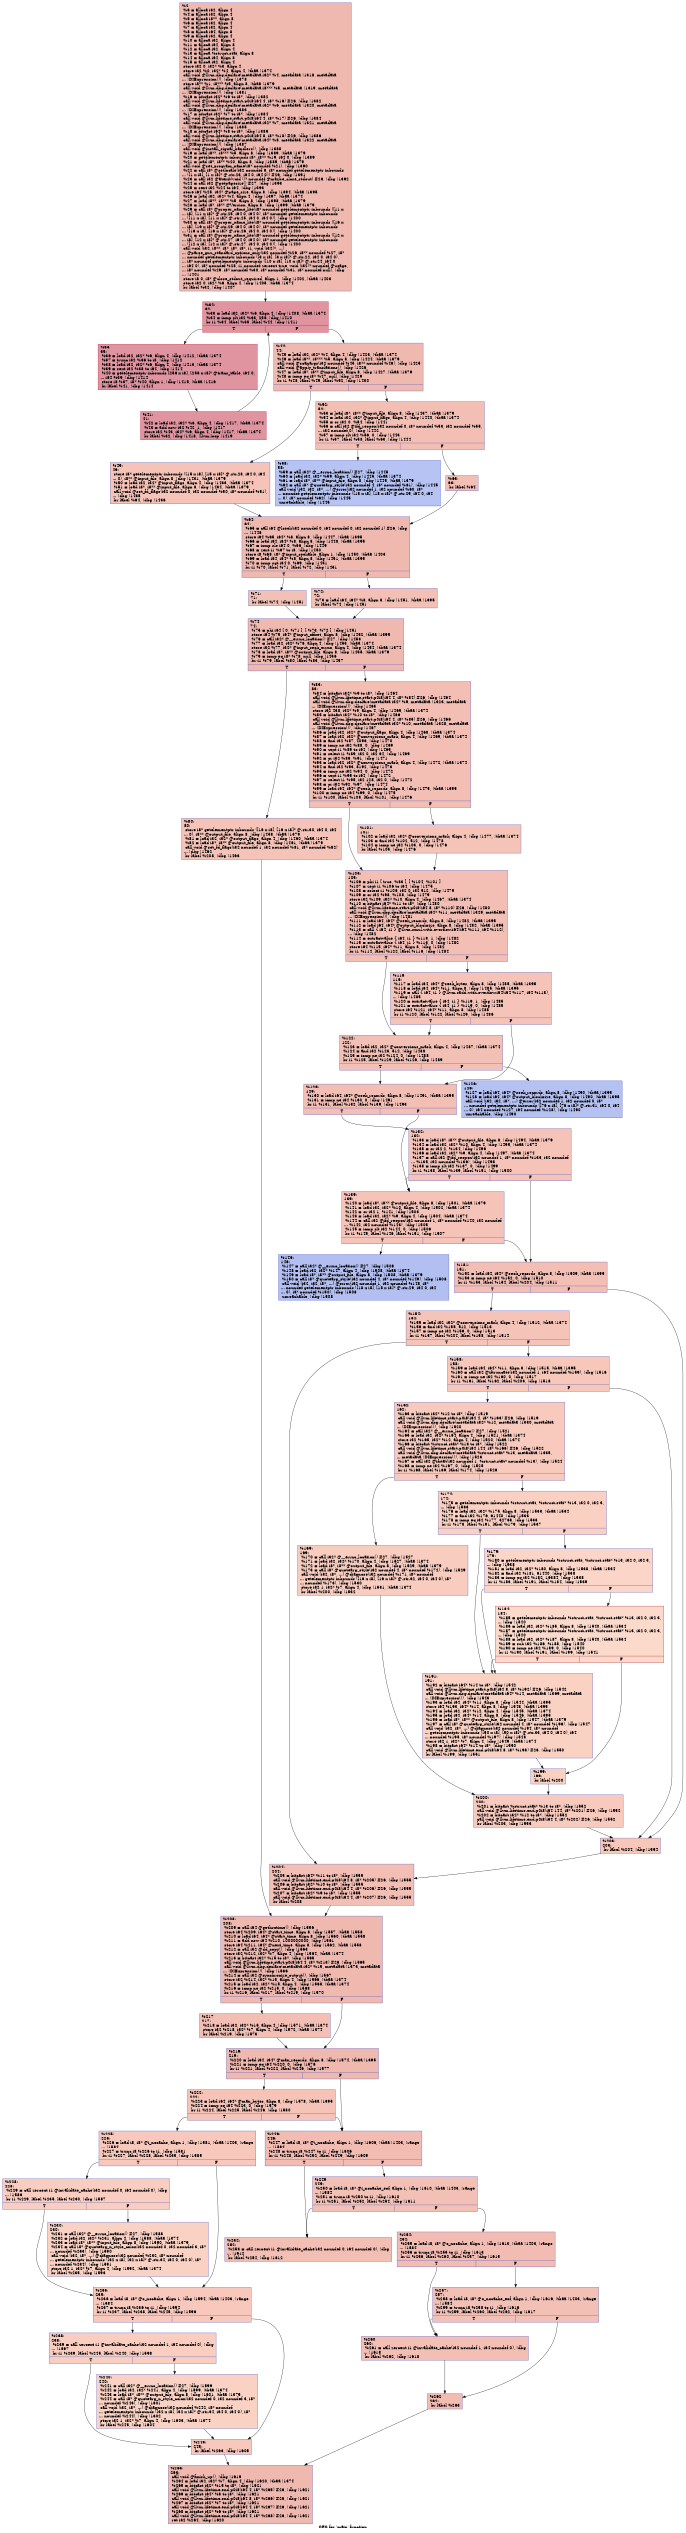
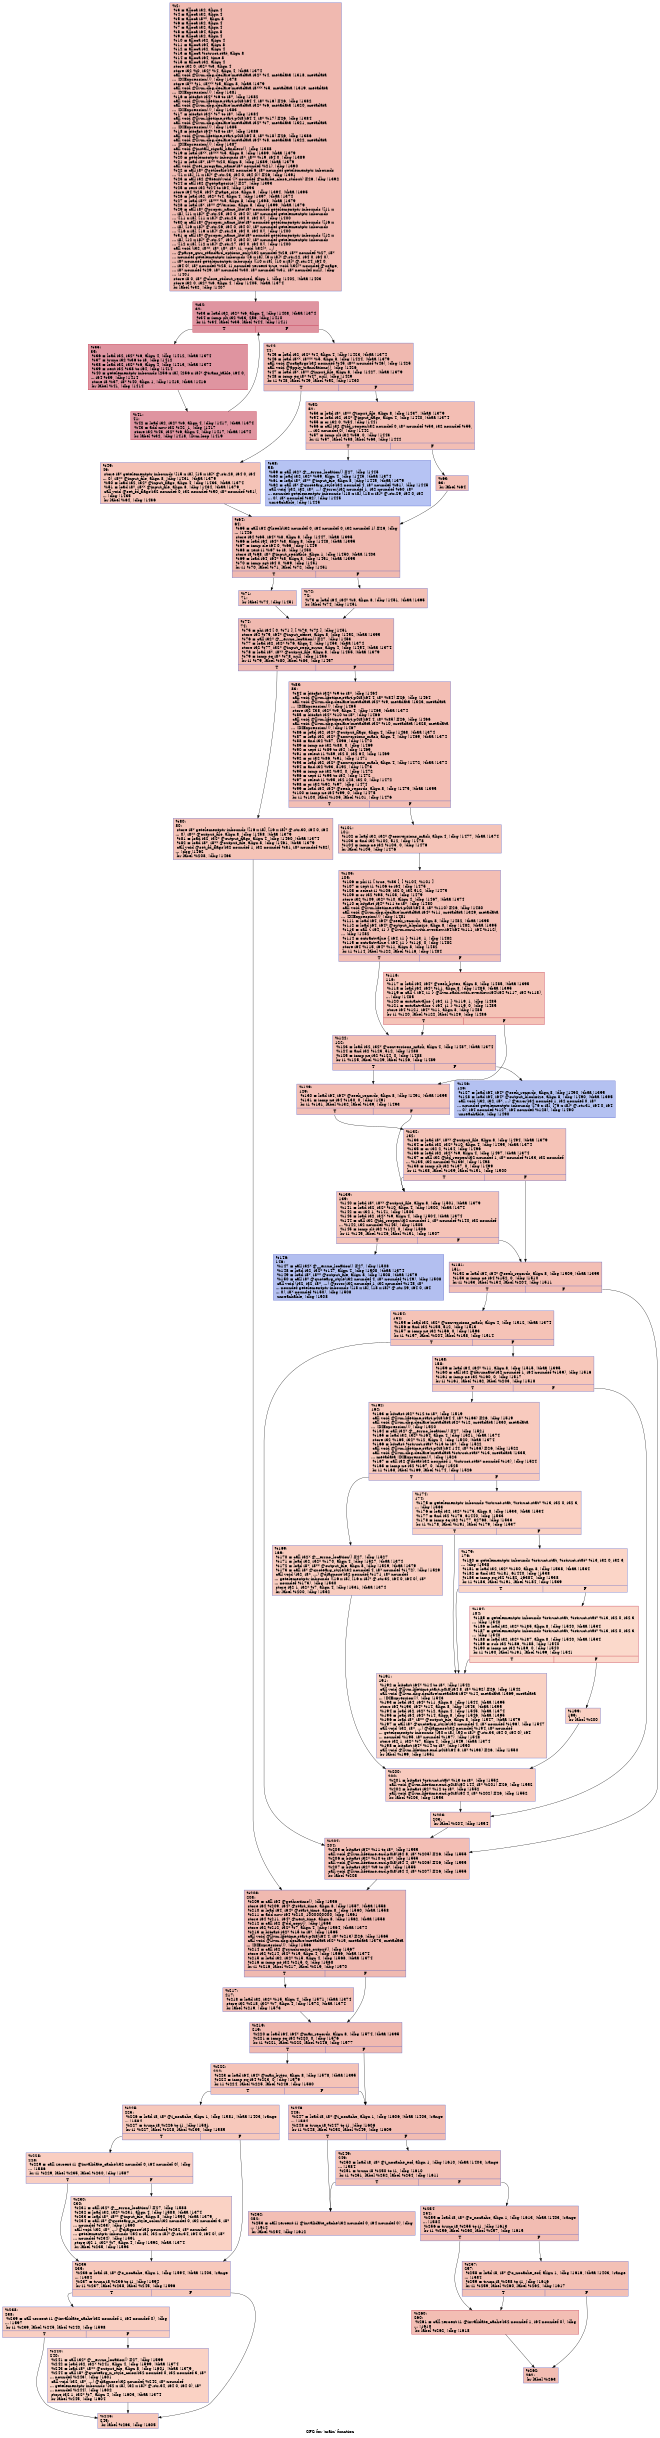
(209, 58) -> (198, 58)
(348, 839) -> none
(471, 998) -> (464, 998)
(452, 1331) -> (437, 1331)
(683, 1547) -> (658, 1625)
(539, 1762) -> none
(445, 2348) -> (495, 2322)
(240, 2495) -> none
